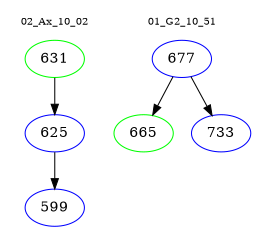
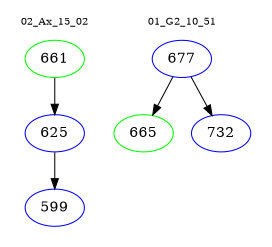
(55, 22) -> (55, 22)
(55, 59) -> (55, 59)
(221, 133) -> (221, 133)
